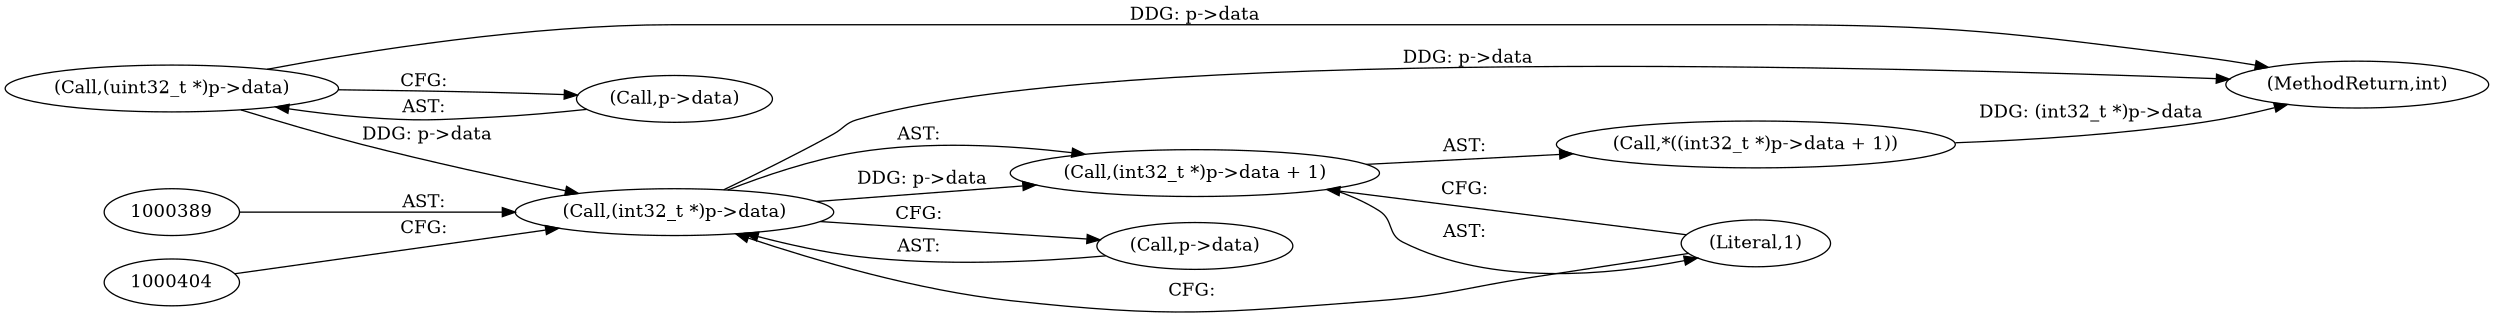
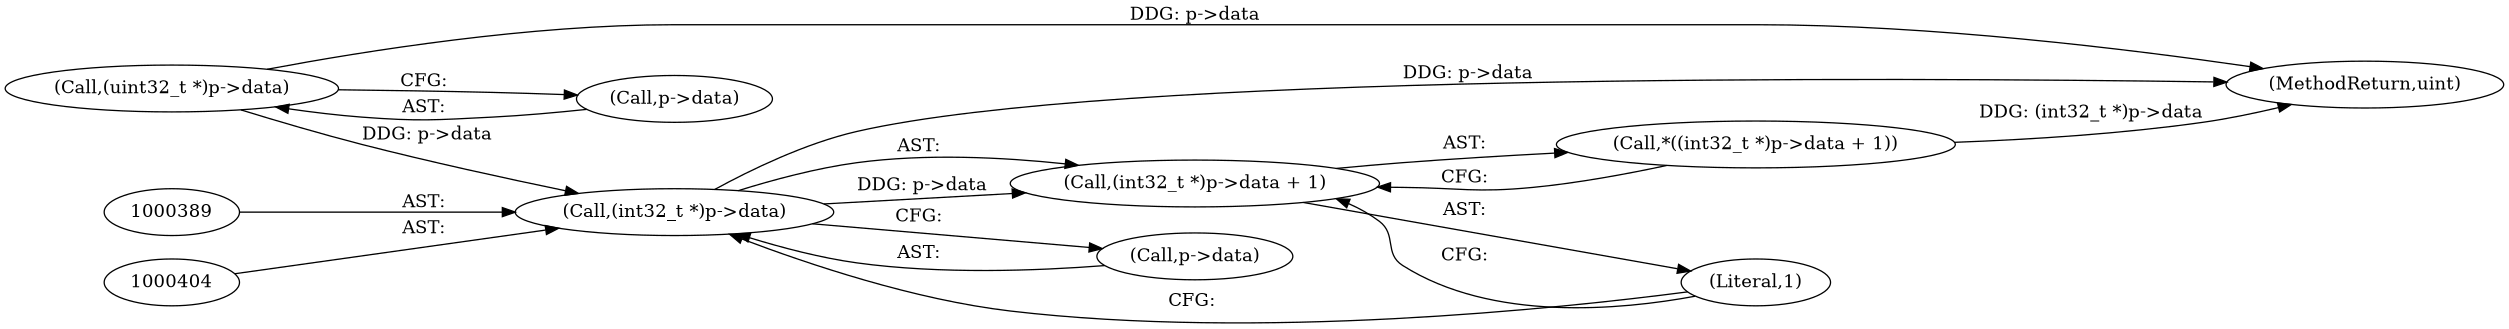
(2357, 85) -> (2365, 85)
none -> (1529, 188)
(427, 228) -> (427, 228)
